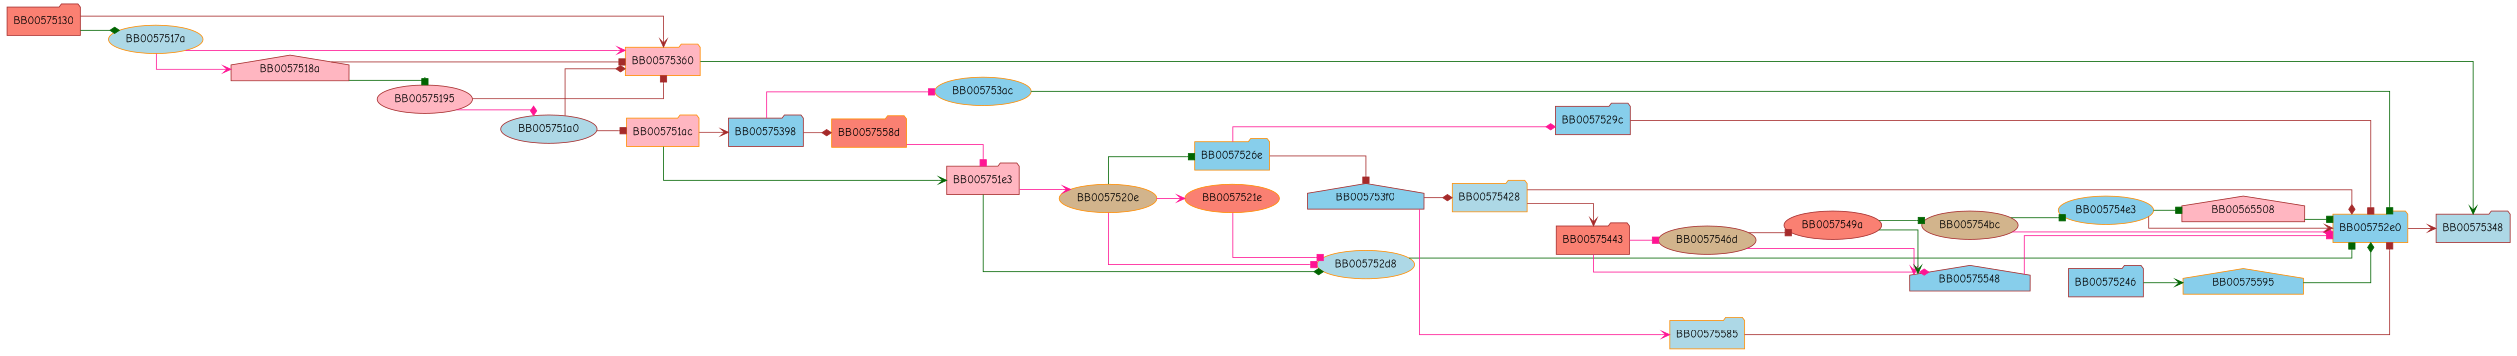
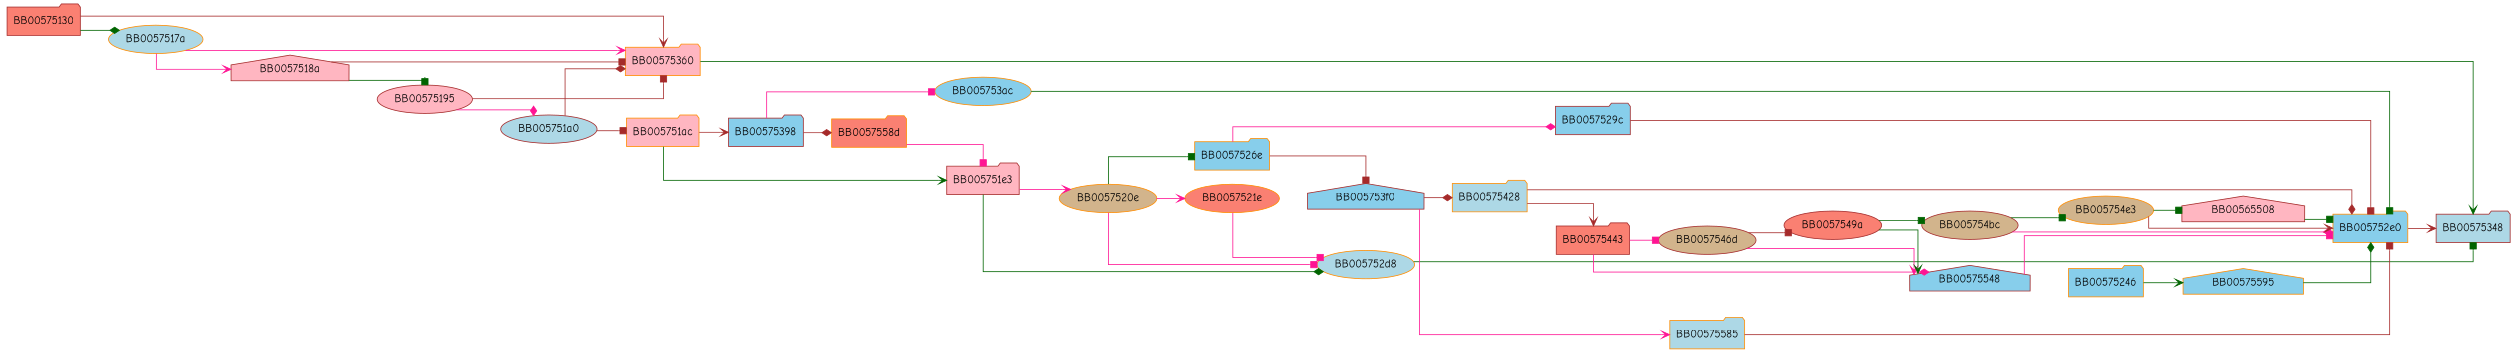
(2106, 210) -> (2106, 210)
(1884, 258) -> (1949, 262)
(2106, 283) -> (2106, 283)
